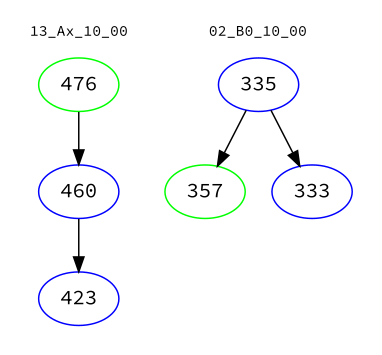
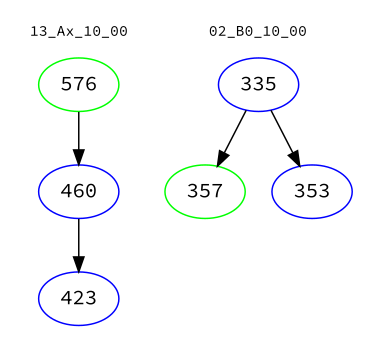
(79, 85) -> (79, 85)
(312, 192) -> (312, 192)
